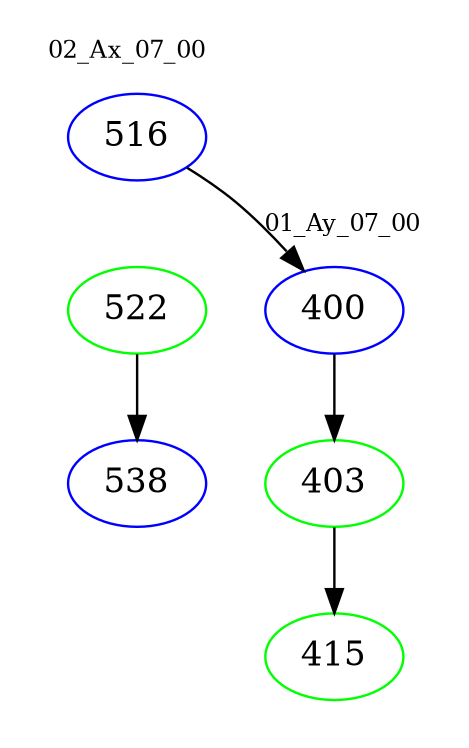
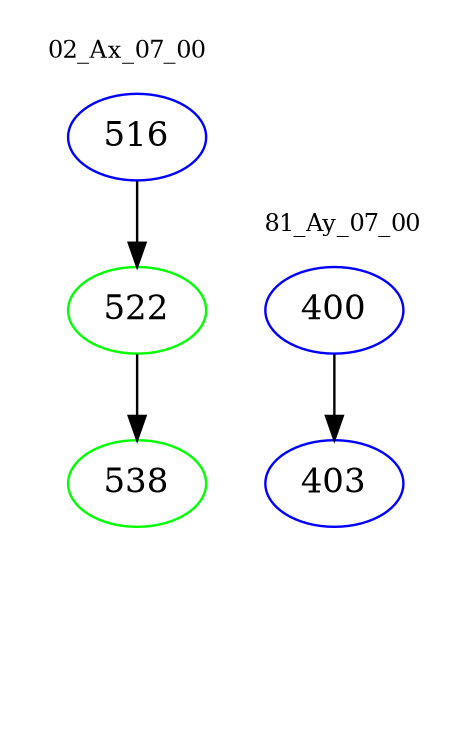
(343, 225) -> (343, 225)
(262, 226) -> (137, 212)
(137, 484) -> (137, 484)
(334, 484) -> (334, 484)
(334, 657) -> none
